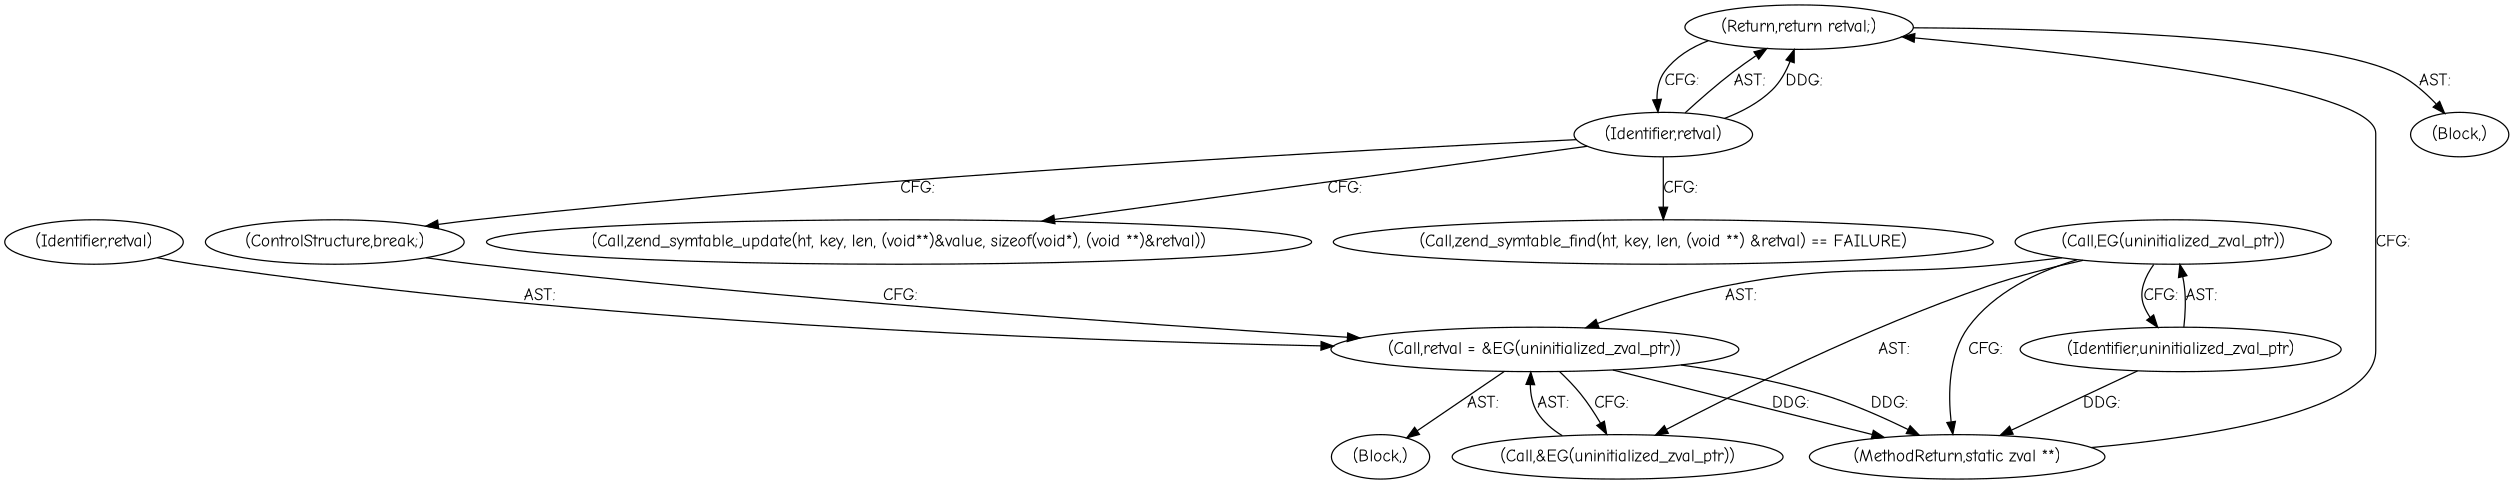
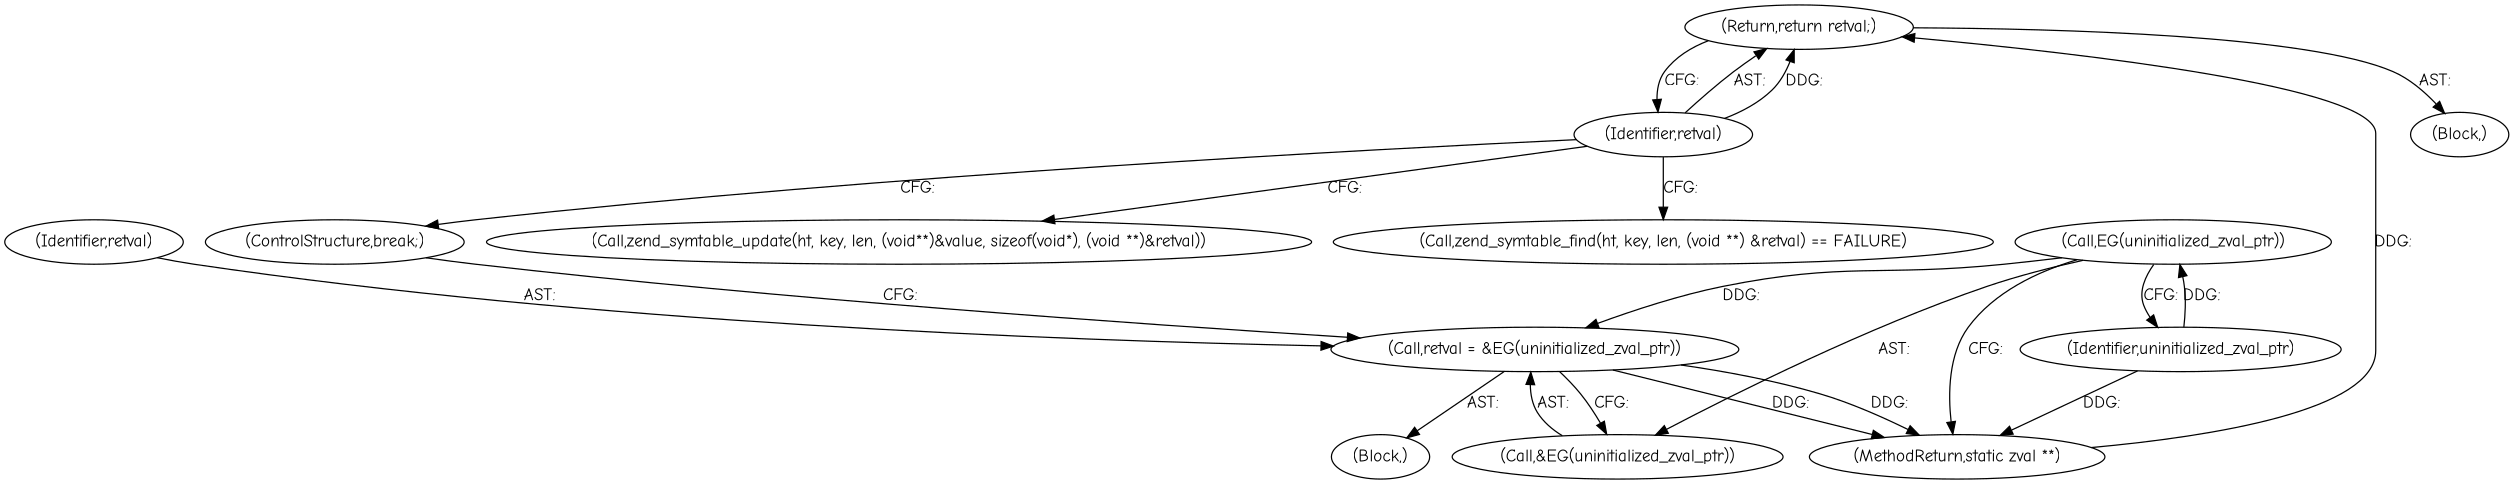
(2396, 242) -> (2396, 242)
(1744, 296) -> (1744, 296)
(2205, 296) -> (2205, 296)
